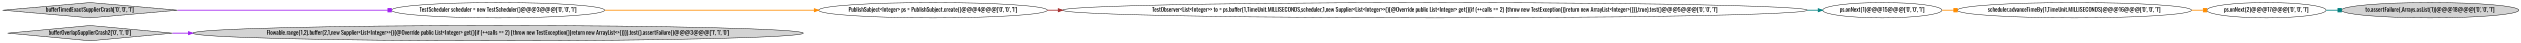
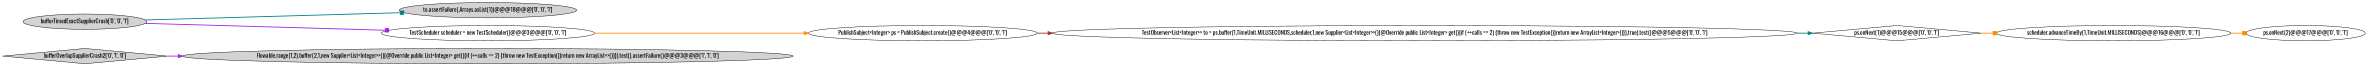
(90, 10) -> (85, 22)
(1882, 10) -> (1897, 33)
(2332, 10) -> (272, 16)
